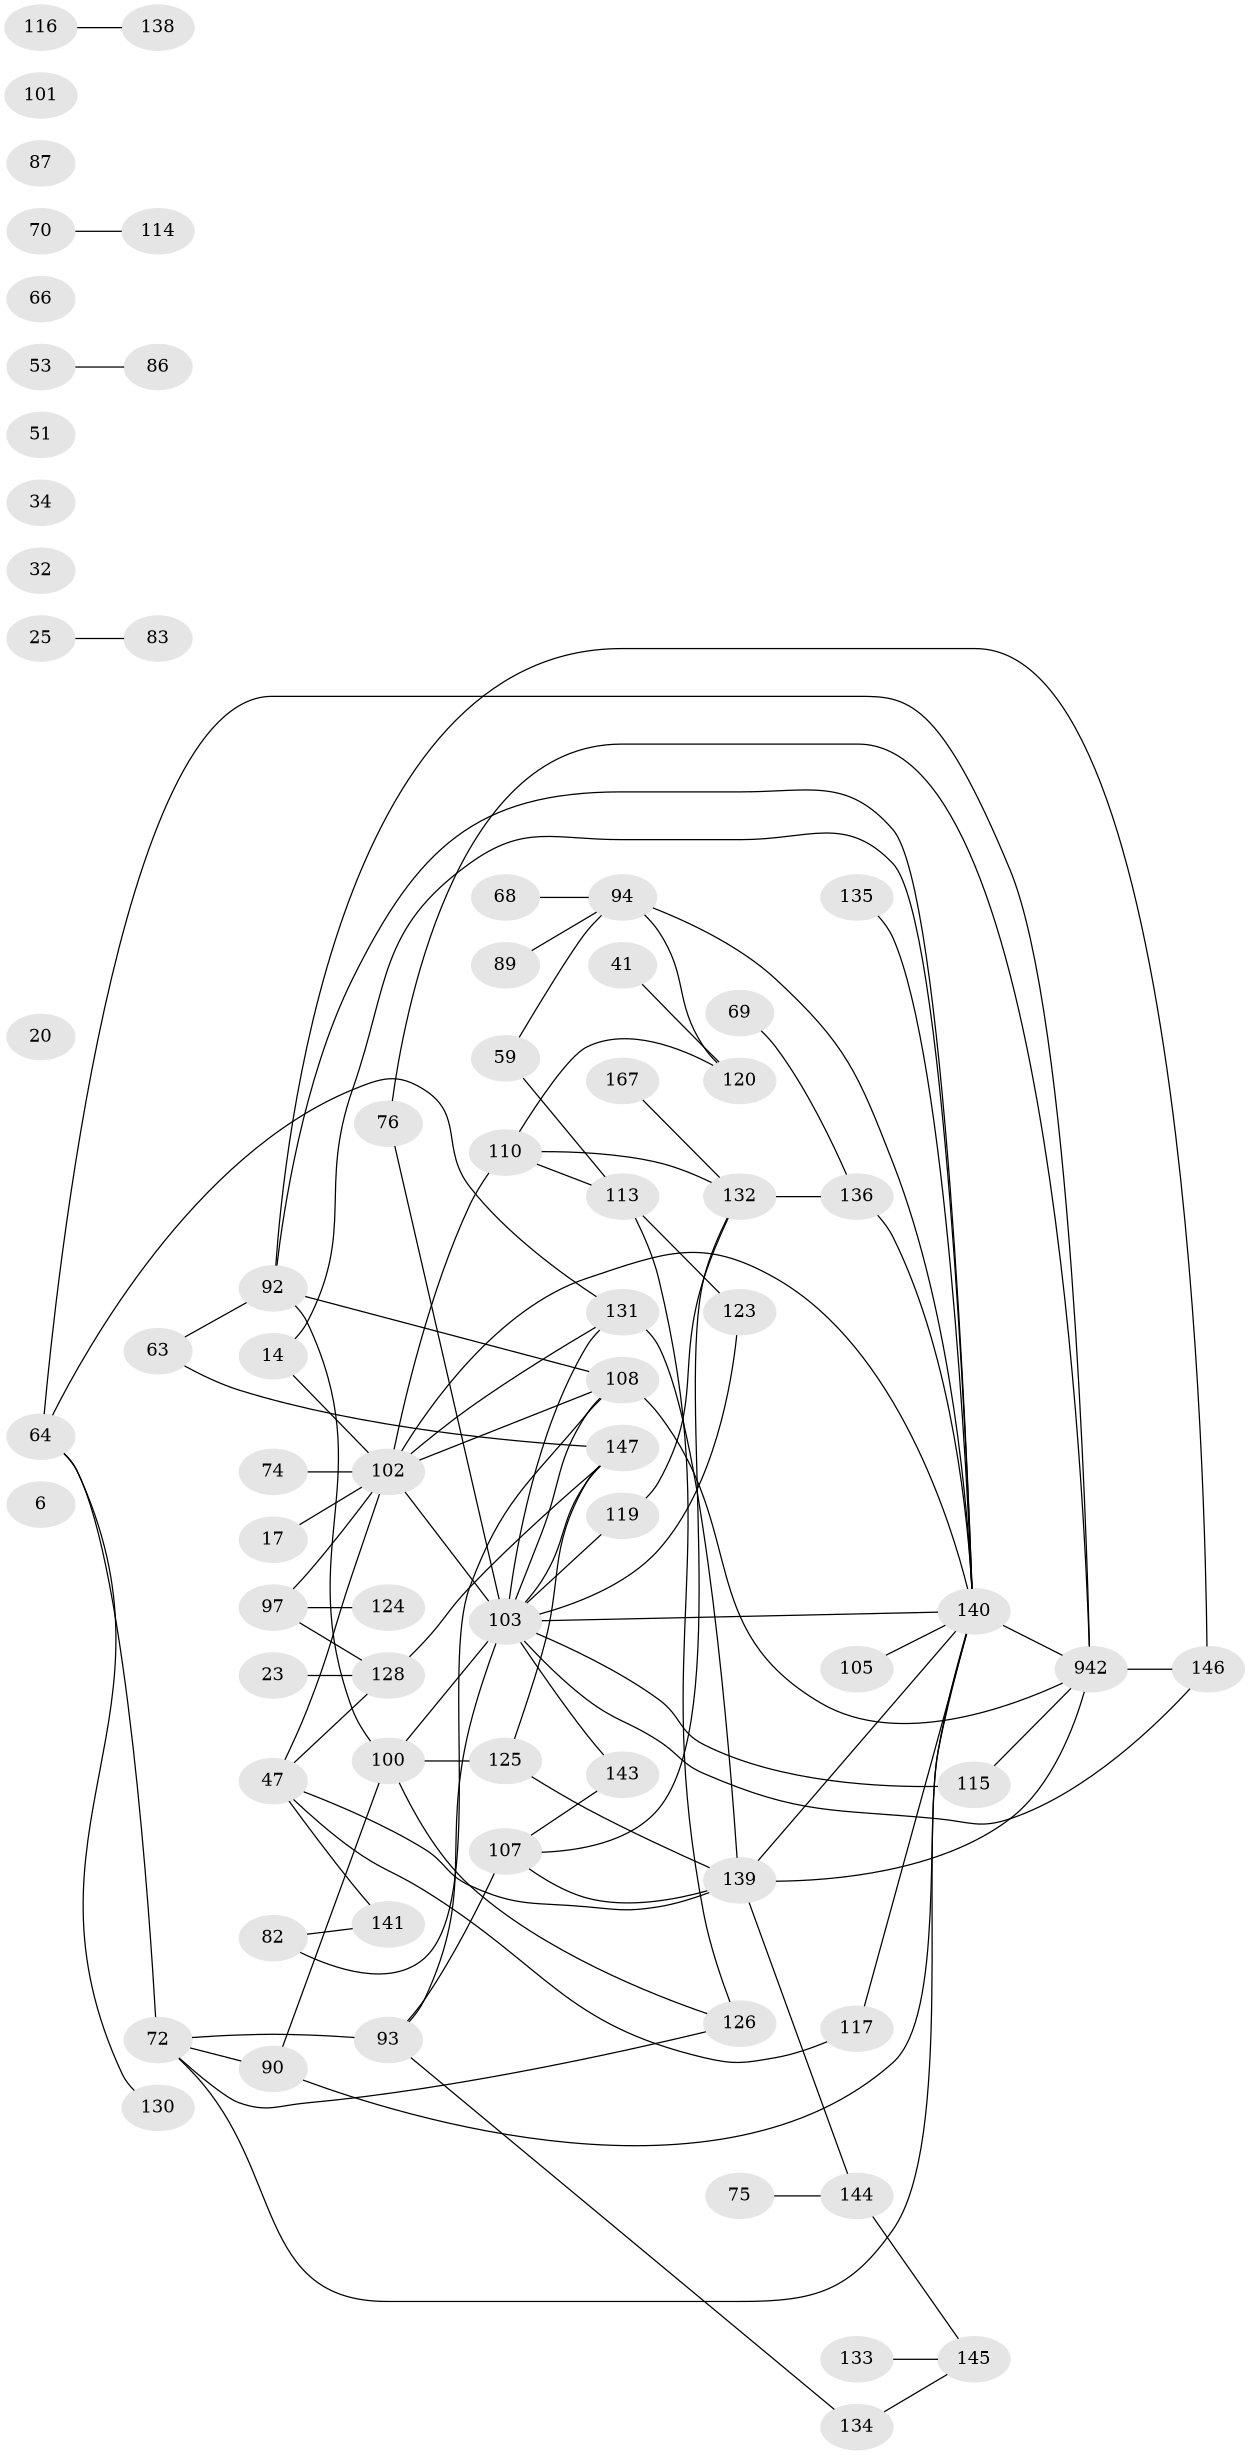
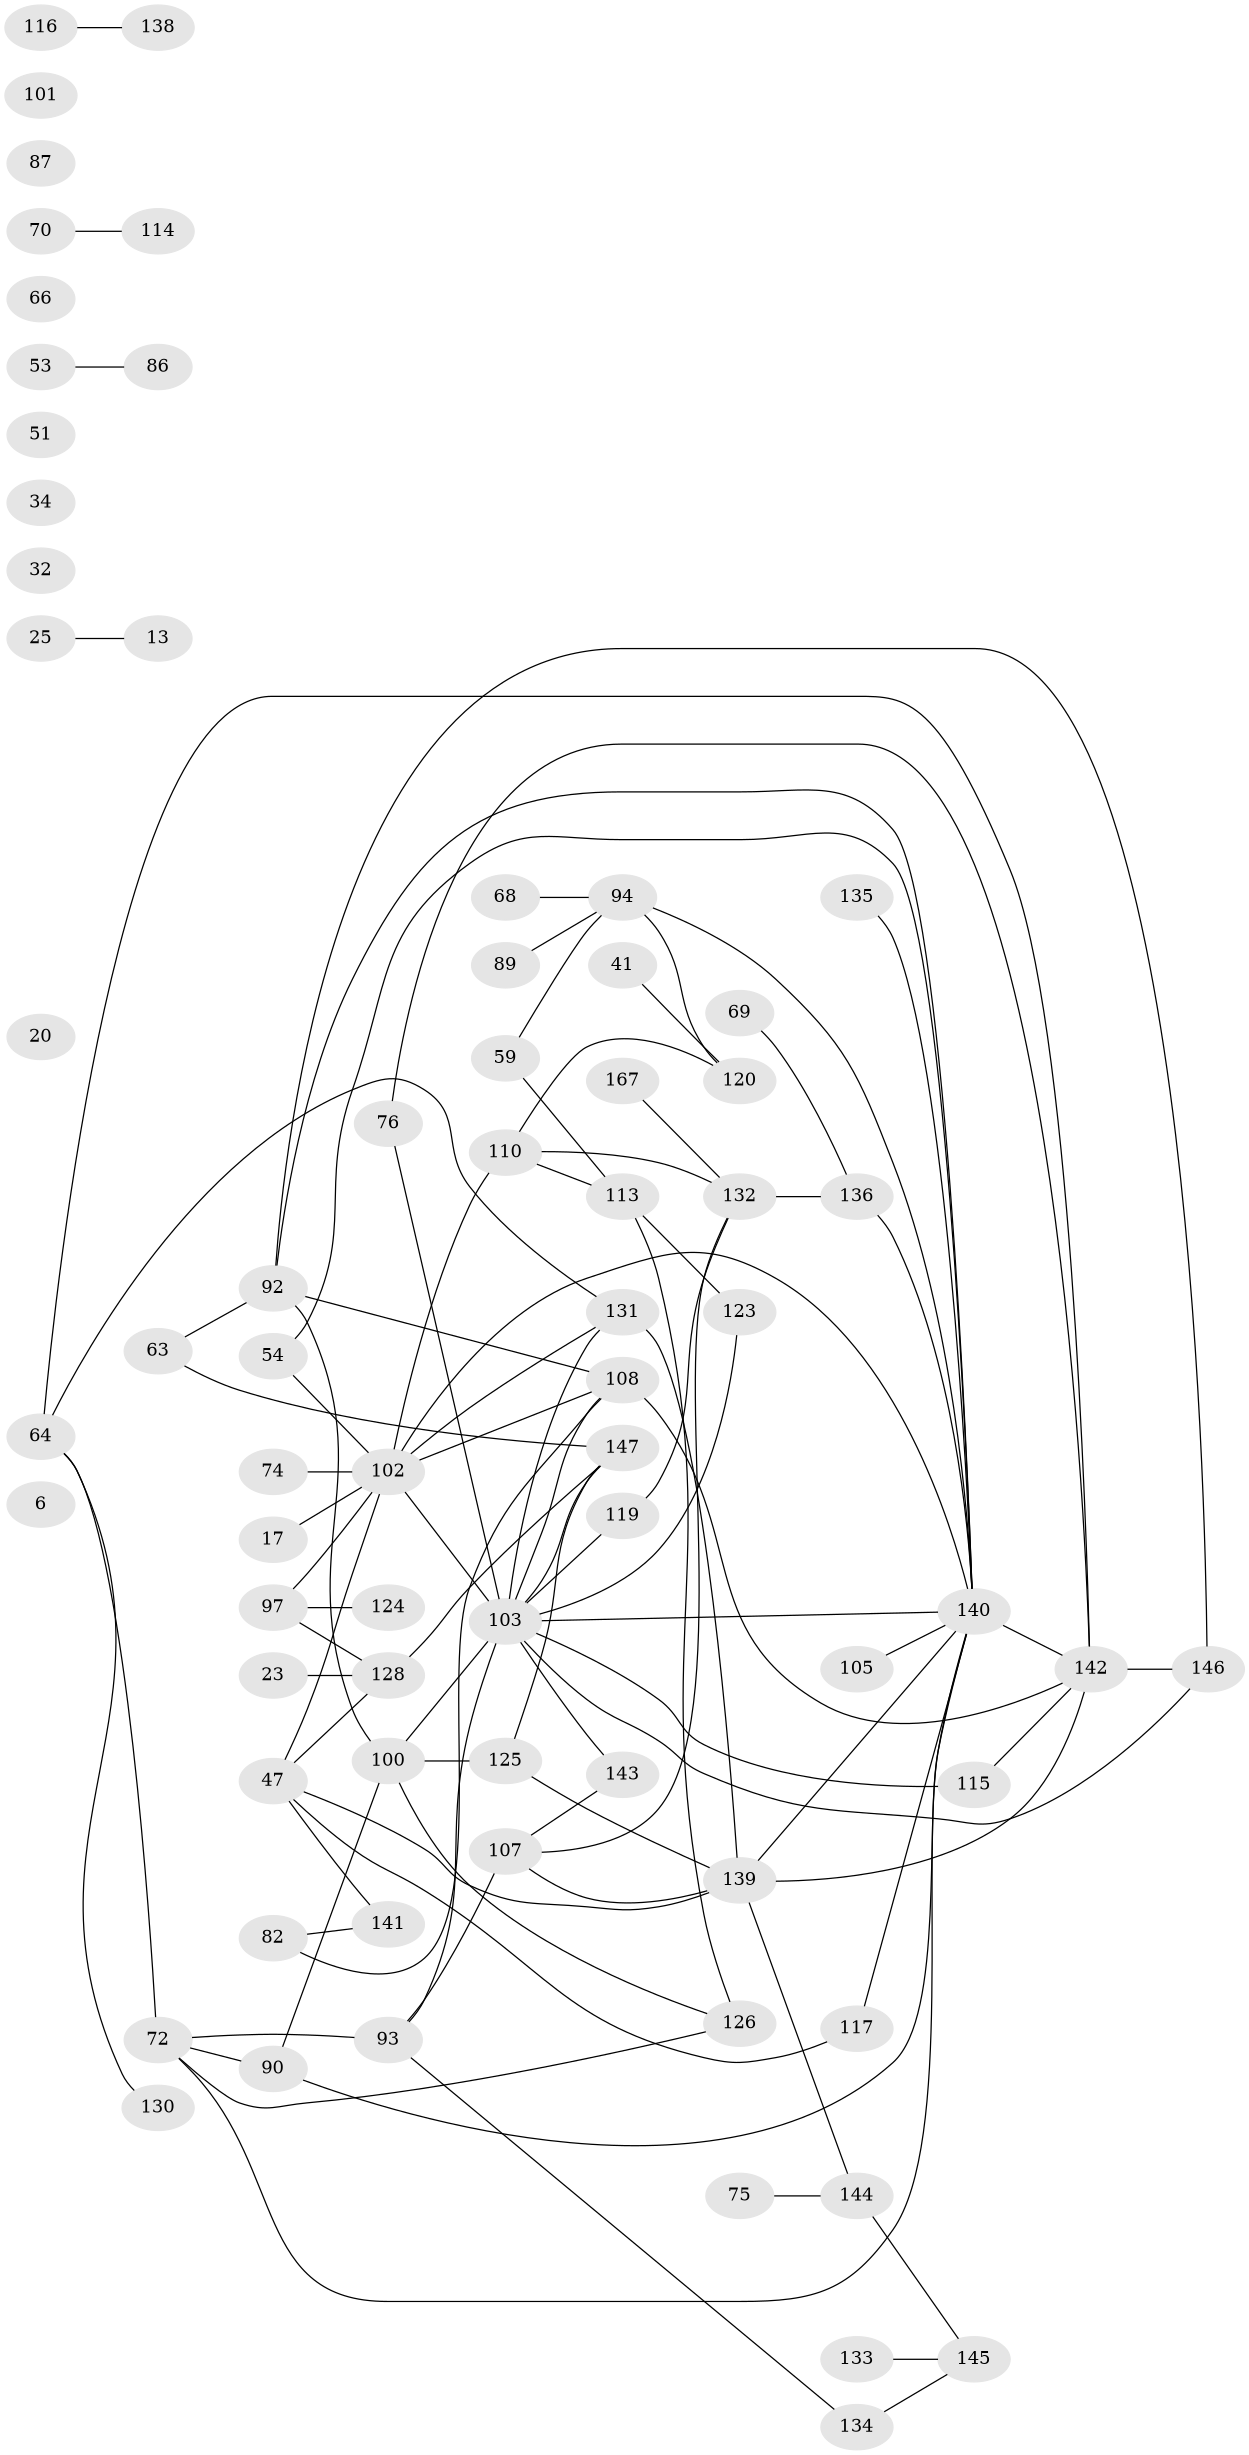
(158, 639) -> (158, 639)
(273, 1356) -> (273, 1356)
(1091, 1669) -> (1091, 1669)
